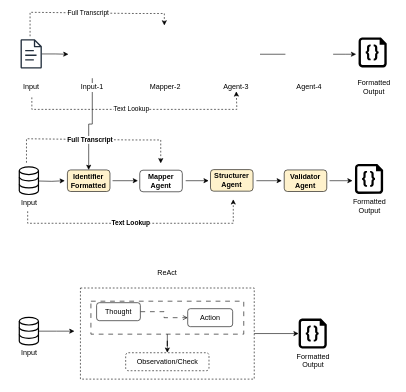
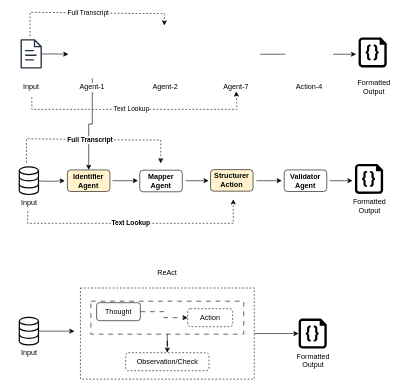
(92, 86) -> (92, 86)
(165, 86) -> (165, 86)
(236, 86) -> (236, 86)
(309, 86) -> (309, 86)
(232, 180) -> (232, 180)
(88, 181) -> (88, 181)
(305, 181) -> (305, 181)
(183, 318) -> (182, 318)
(210, 318) -> (210, 318)
